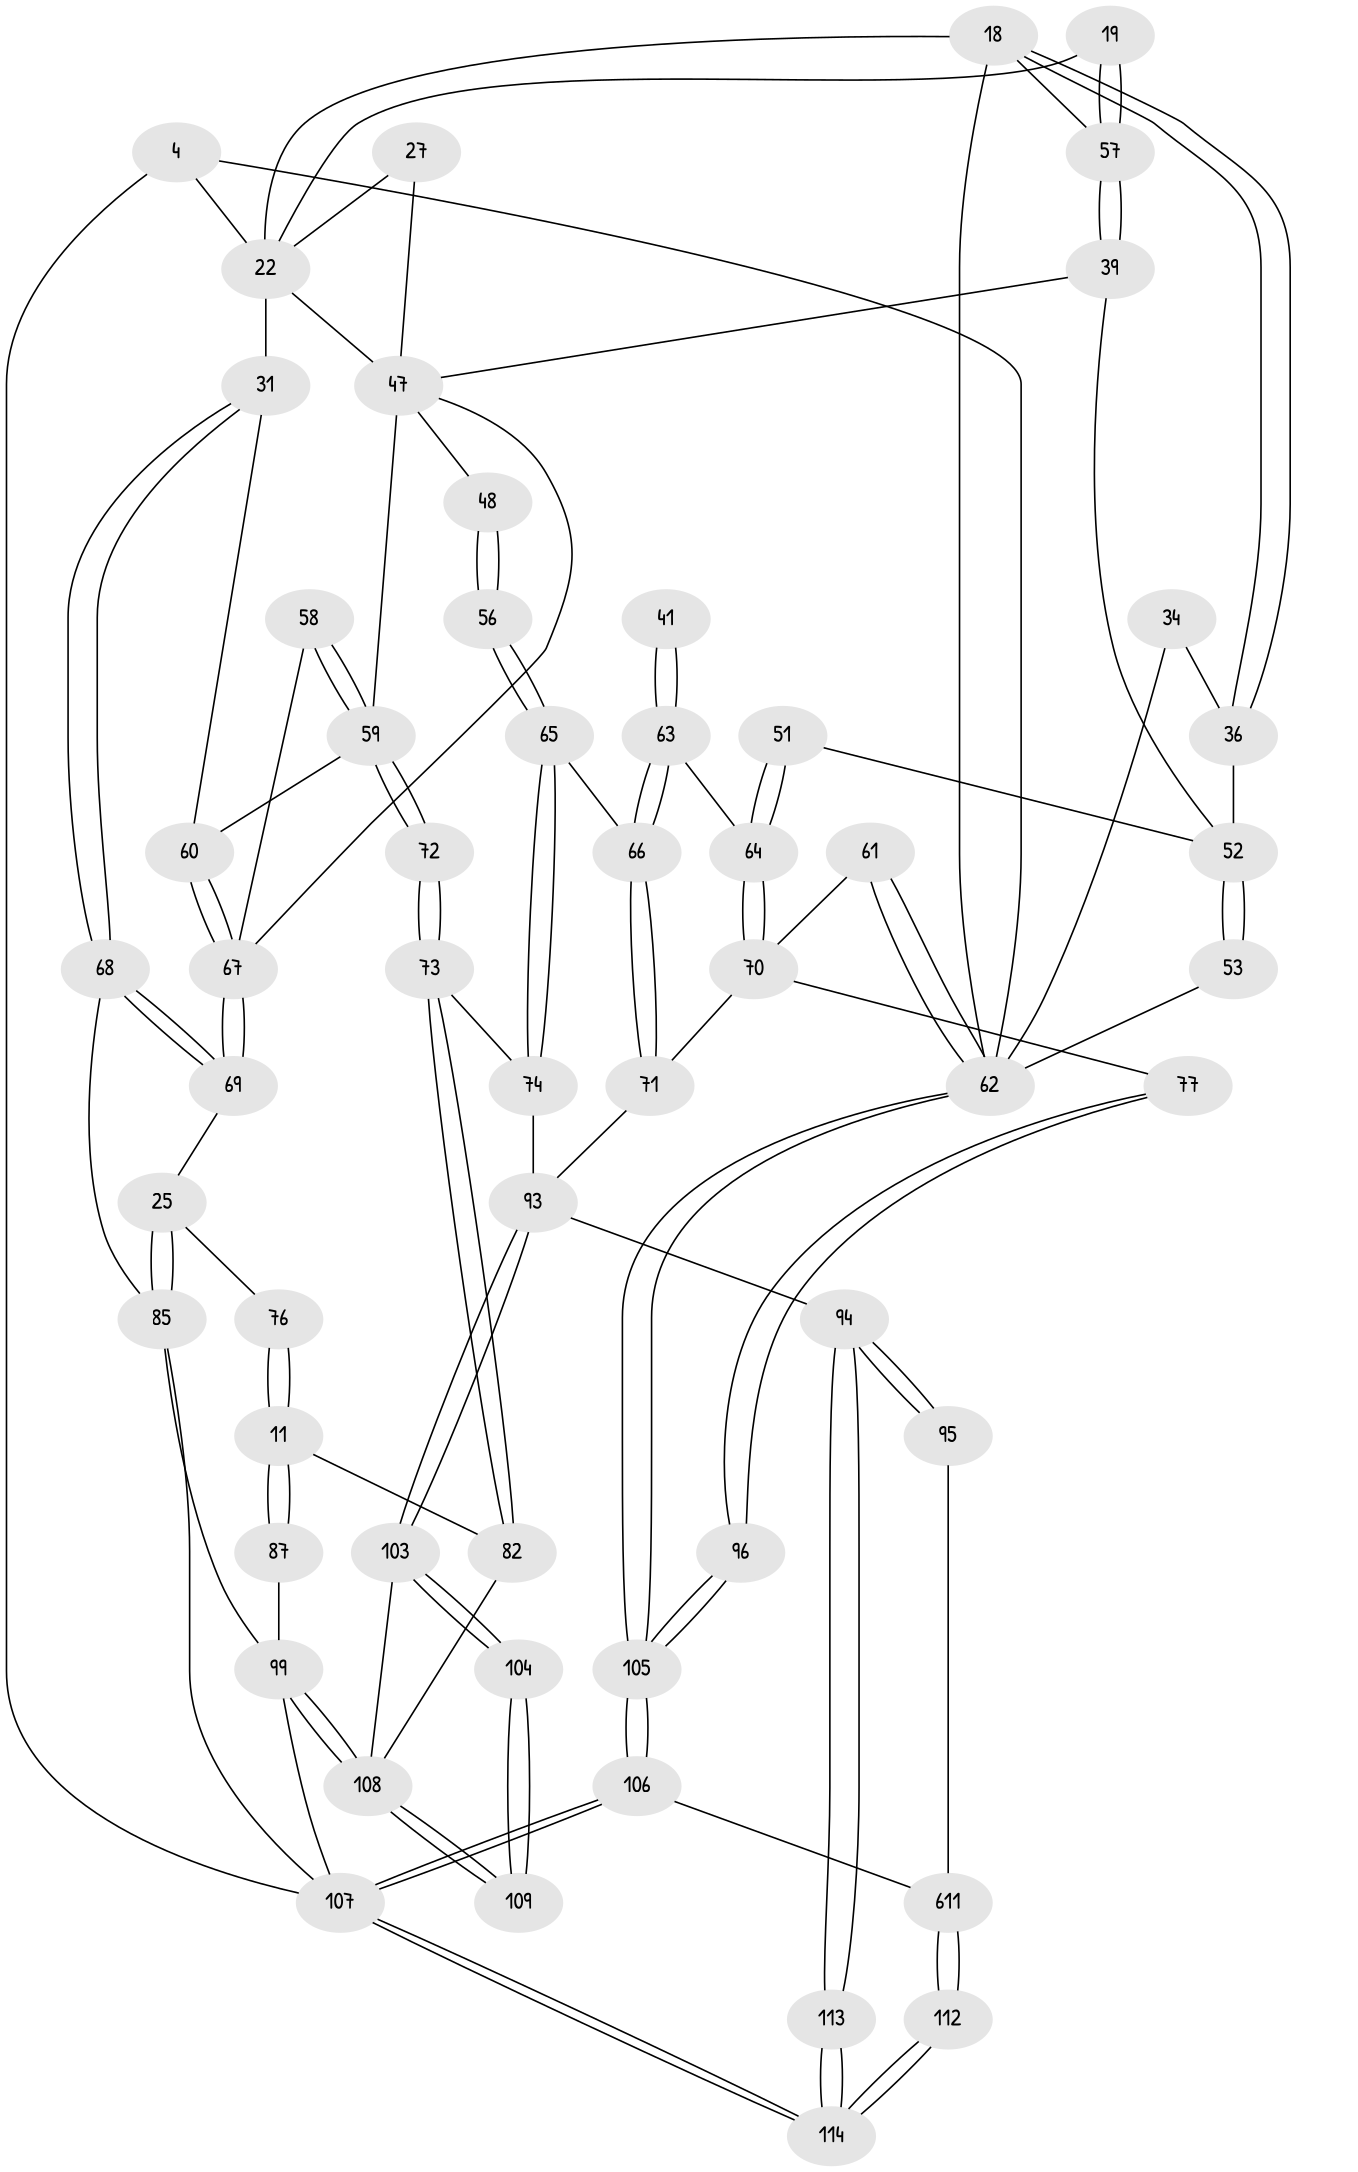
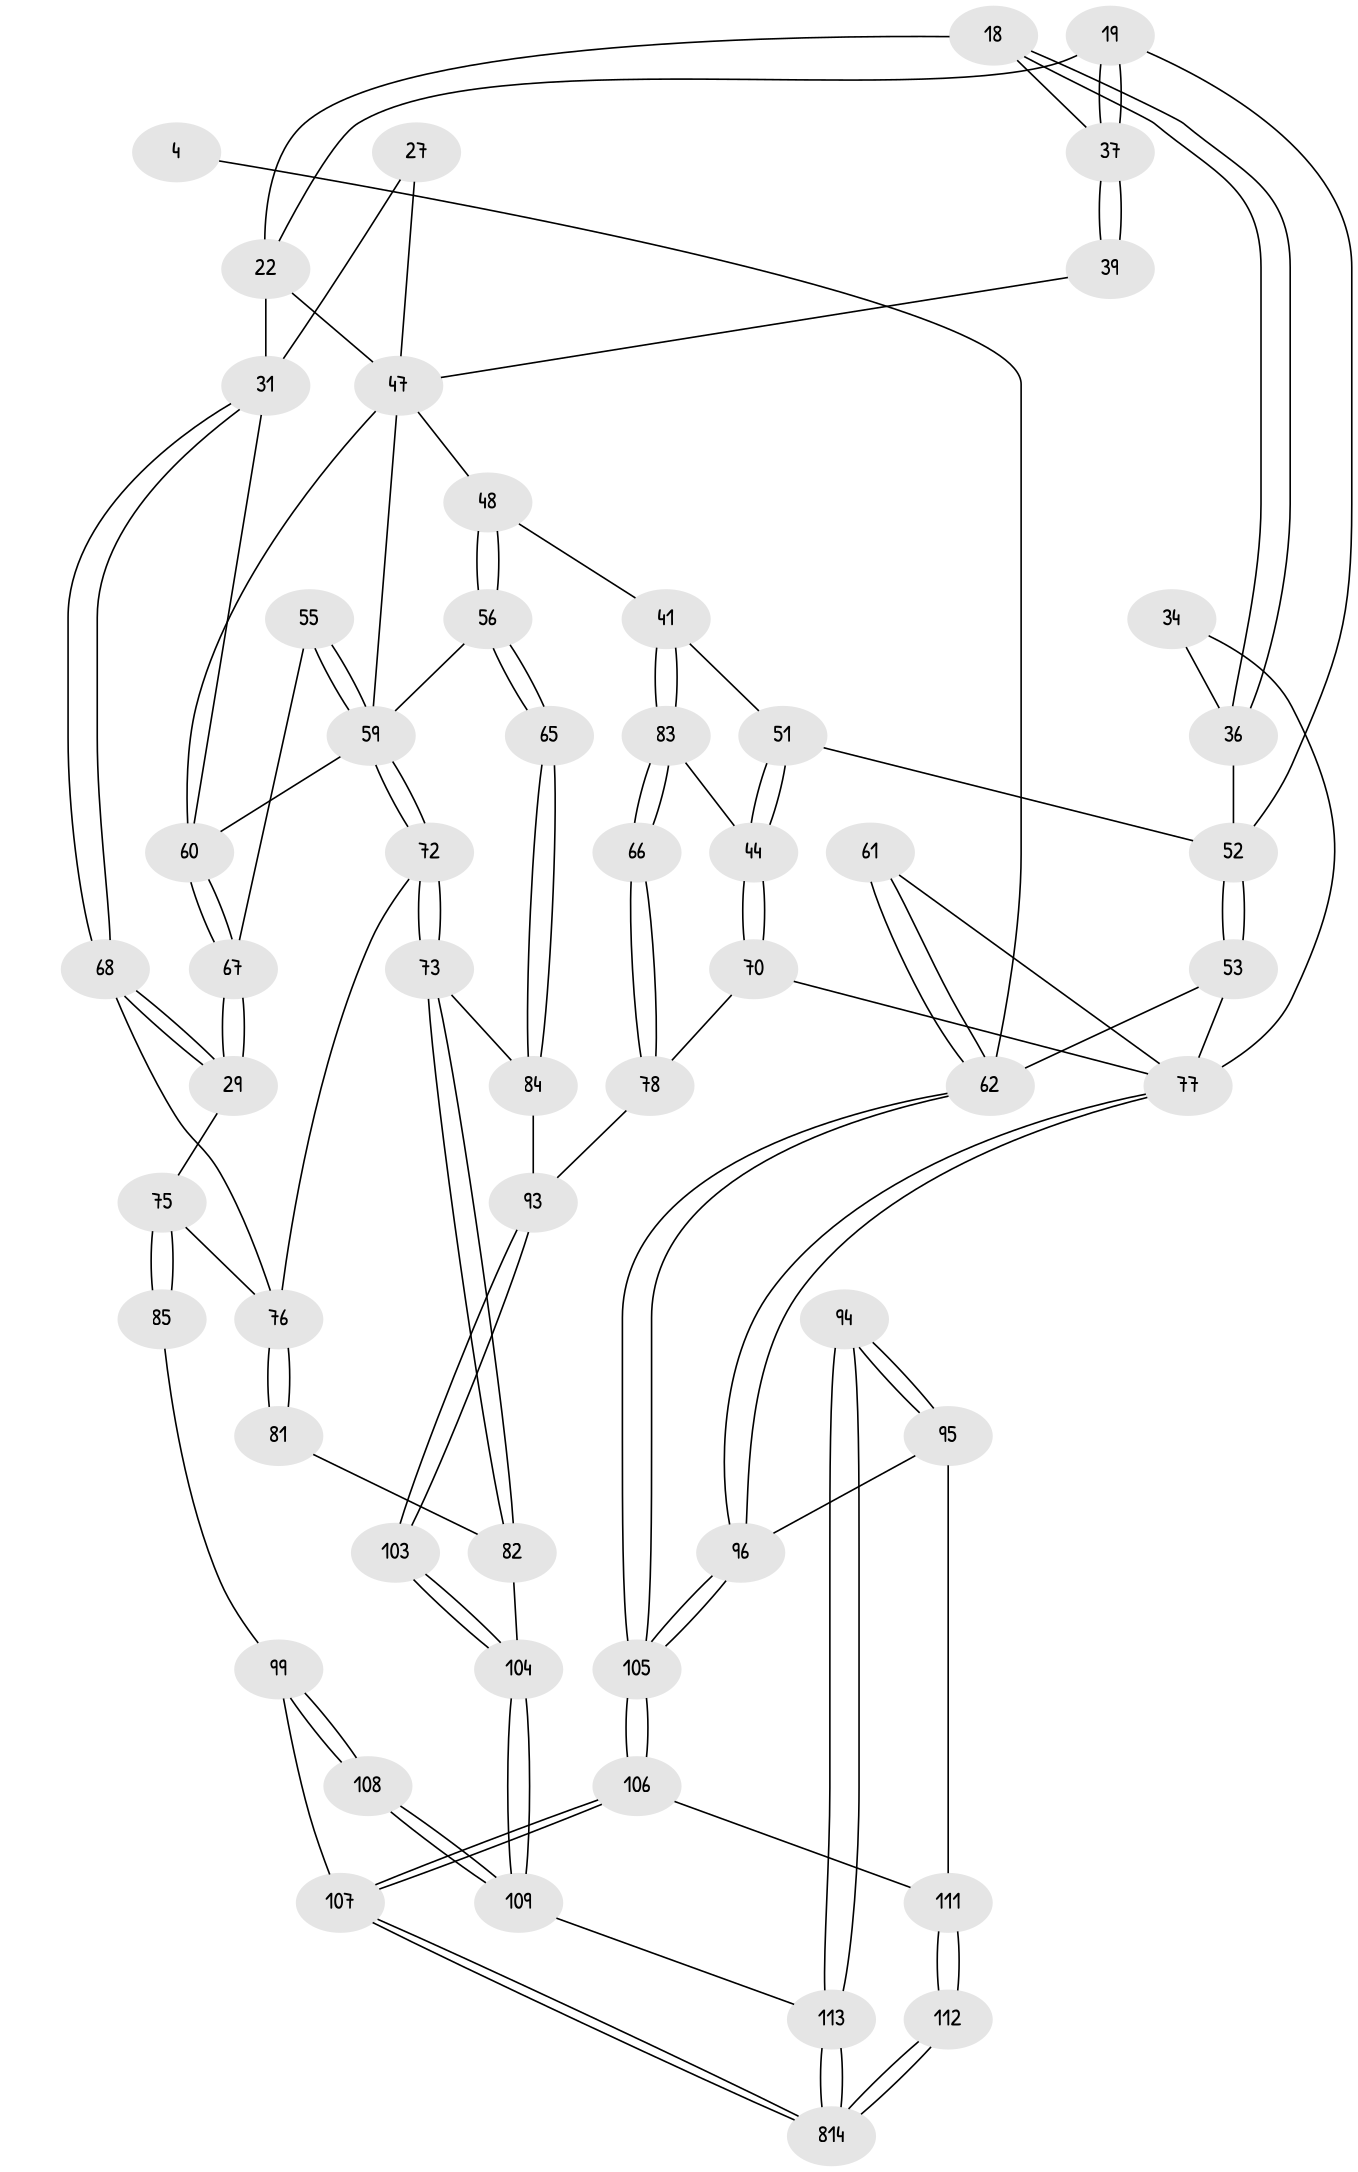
(1110, 152) -> (1110, 152)
(221, 211) -> none
(341, 211) -> (343, 270)
none -> (577, 561)
(960, 561) -> none
(1101, 576) -> (1352, 401)
(310, 619) -> (310, 619)
none -> (430, 677)
none -> (724, 677)
(501, 697) -> (245, 589)
(666, 736) -> (666, 736)
(593, 794) -> none
(754, 853) -> (754, 853)
(1100, 859) -> (1334, 846)
(812, 911) -> (1029, 969)
none -> (1211, 1028)
none -> (324, 1077)
(233, 1086) -> (233, 1086)
(533, 1086) -> (533, 1086)
(650, 1086) -> (650, 1086)
(6, 1094) -> none
(90, 1151) -> (186, 1130)
(162, 1203) -> (162, 1203)
(689, 1261) -> none
(279, 1436) -> (279, 1436)
none -> (844, 1494)
(279, 1553) -> none
(190, 1634) -> none
(382, 1669) -> none
(440, 1669) -> (515, 1611)
(948, 1903) -> (948, 1903)
none -> (675, 1961)
(831, 2136) -> (831, 2136)
